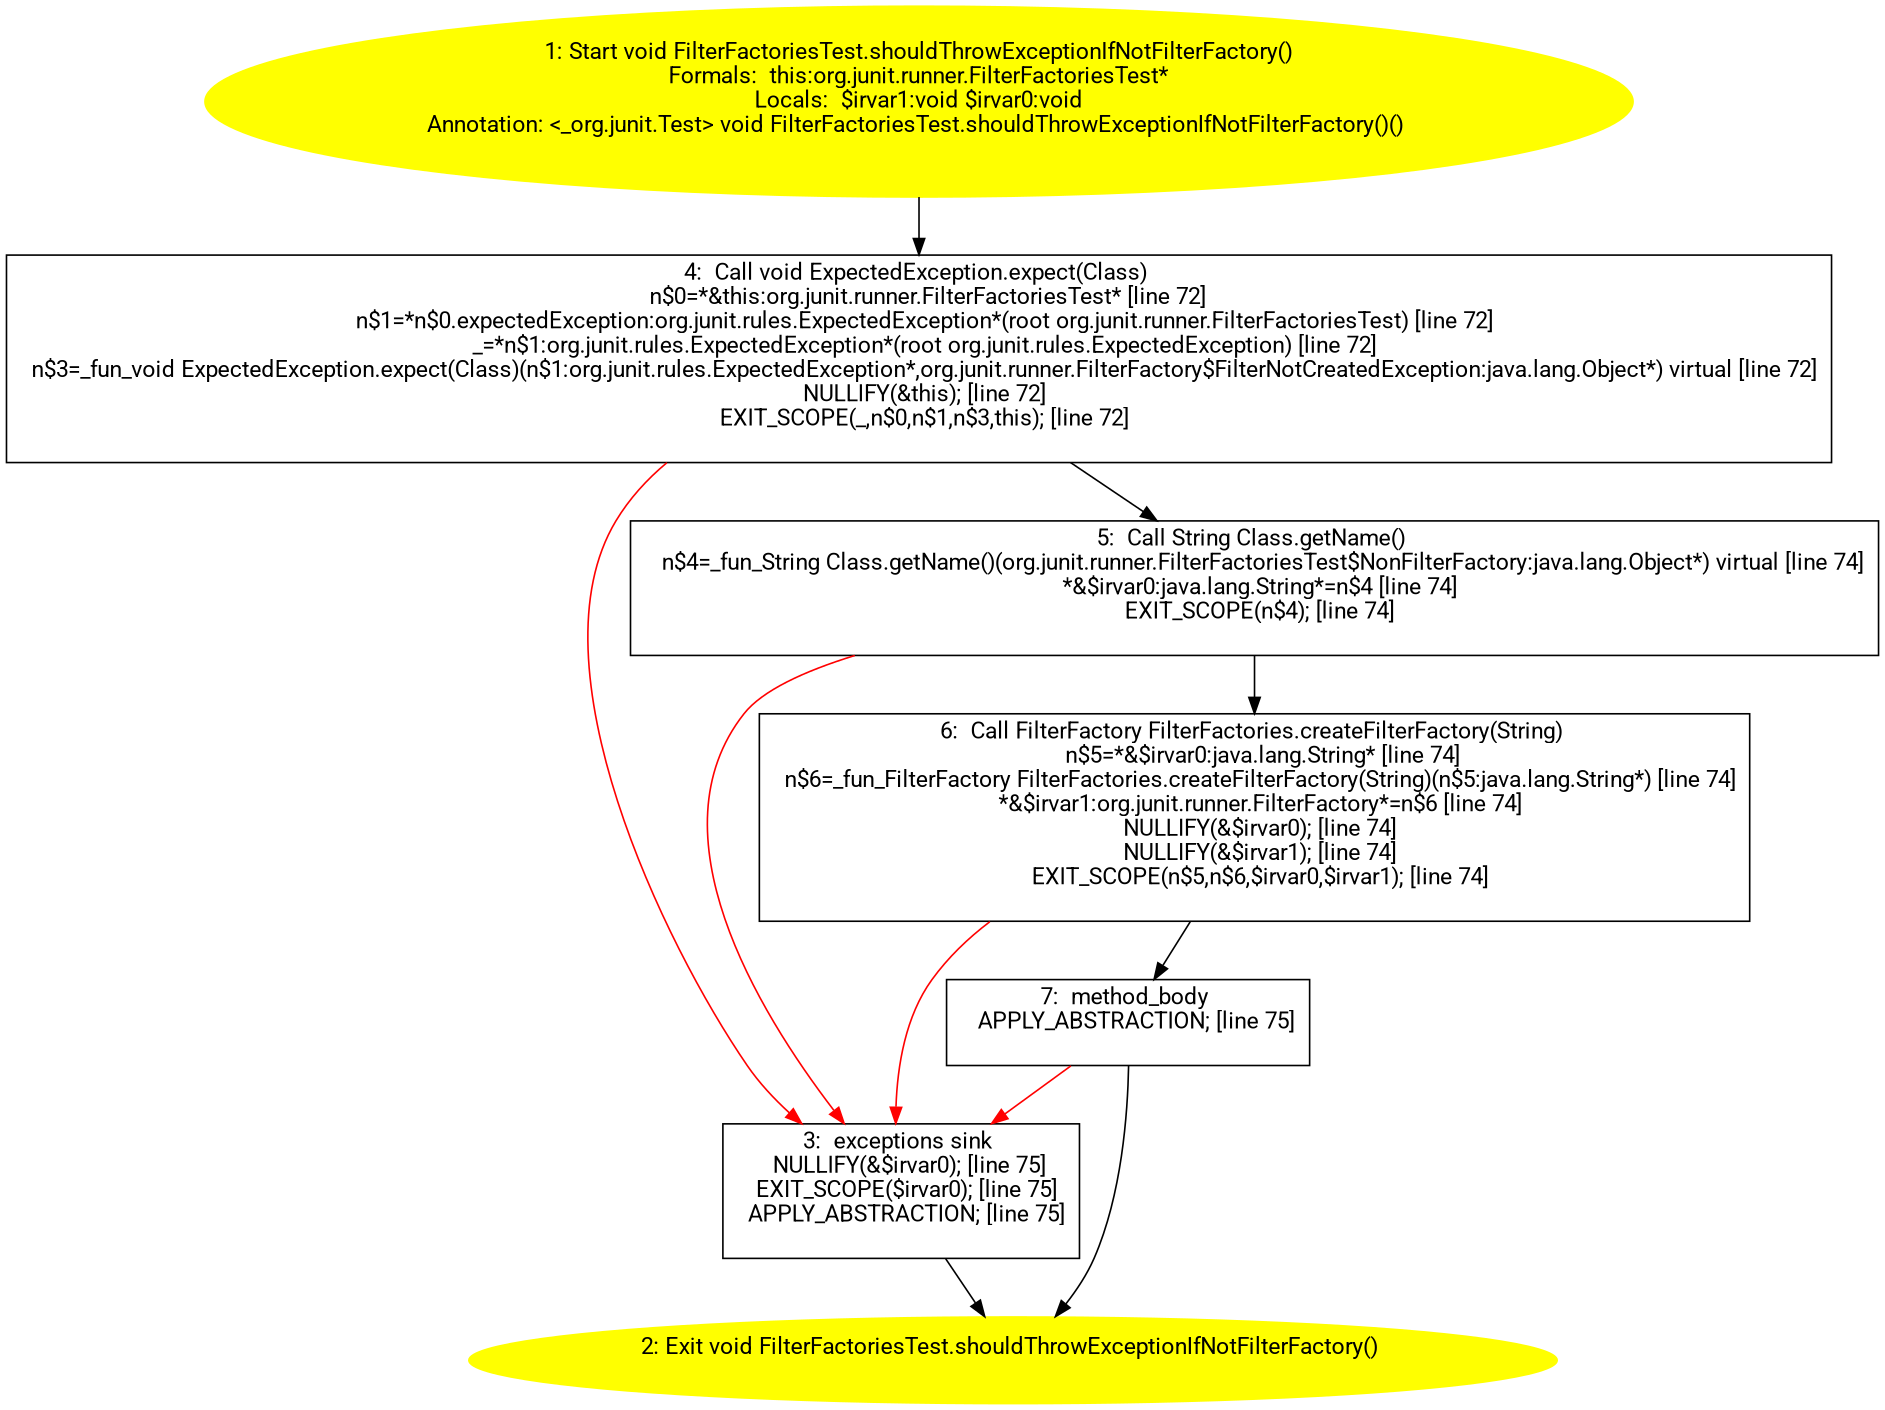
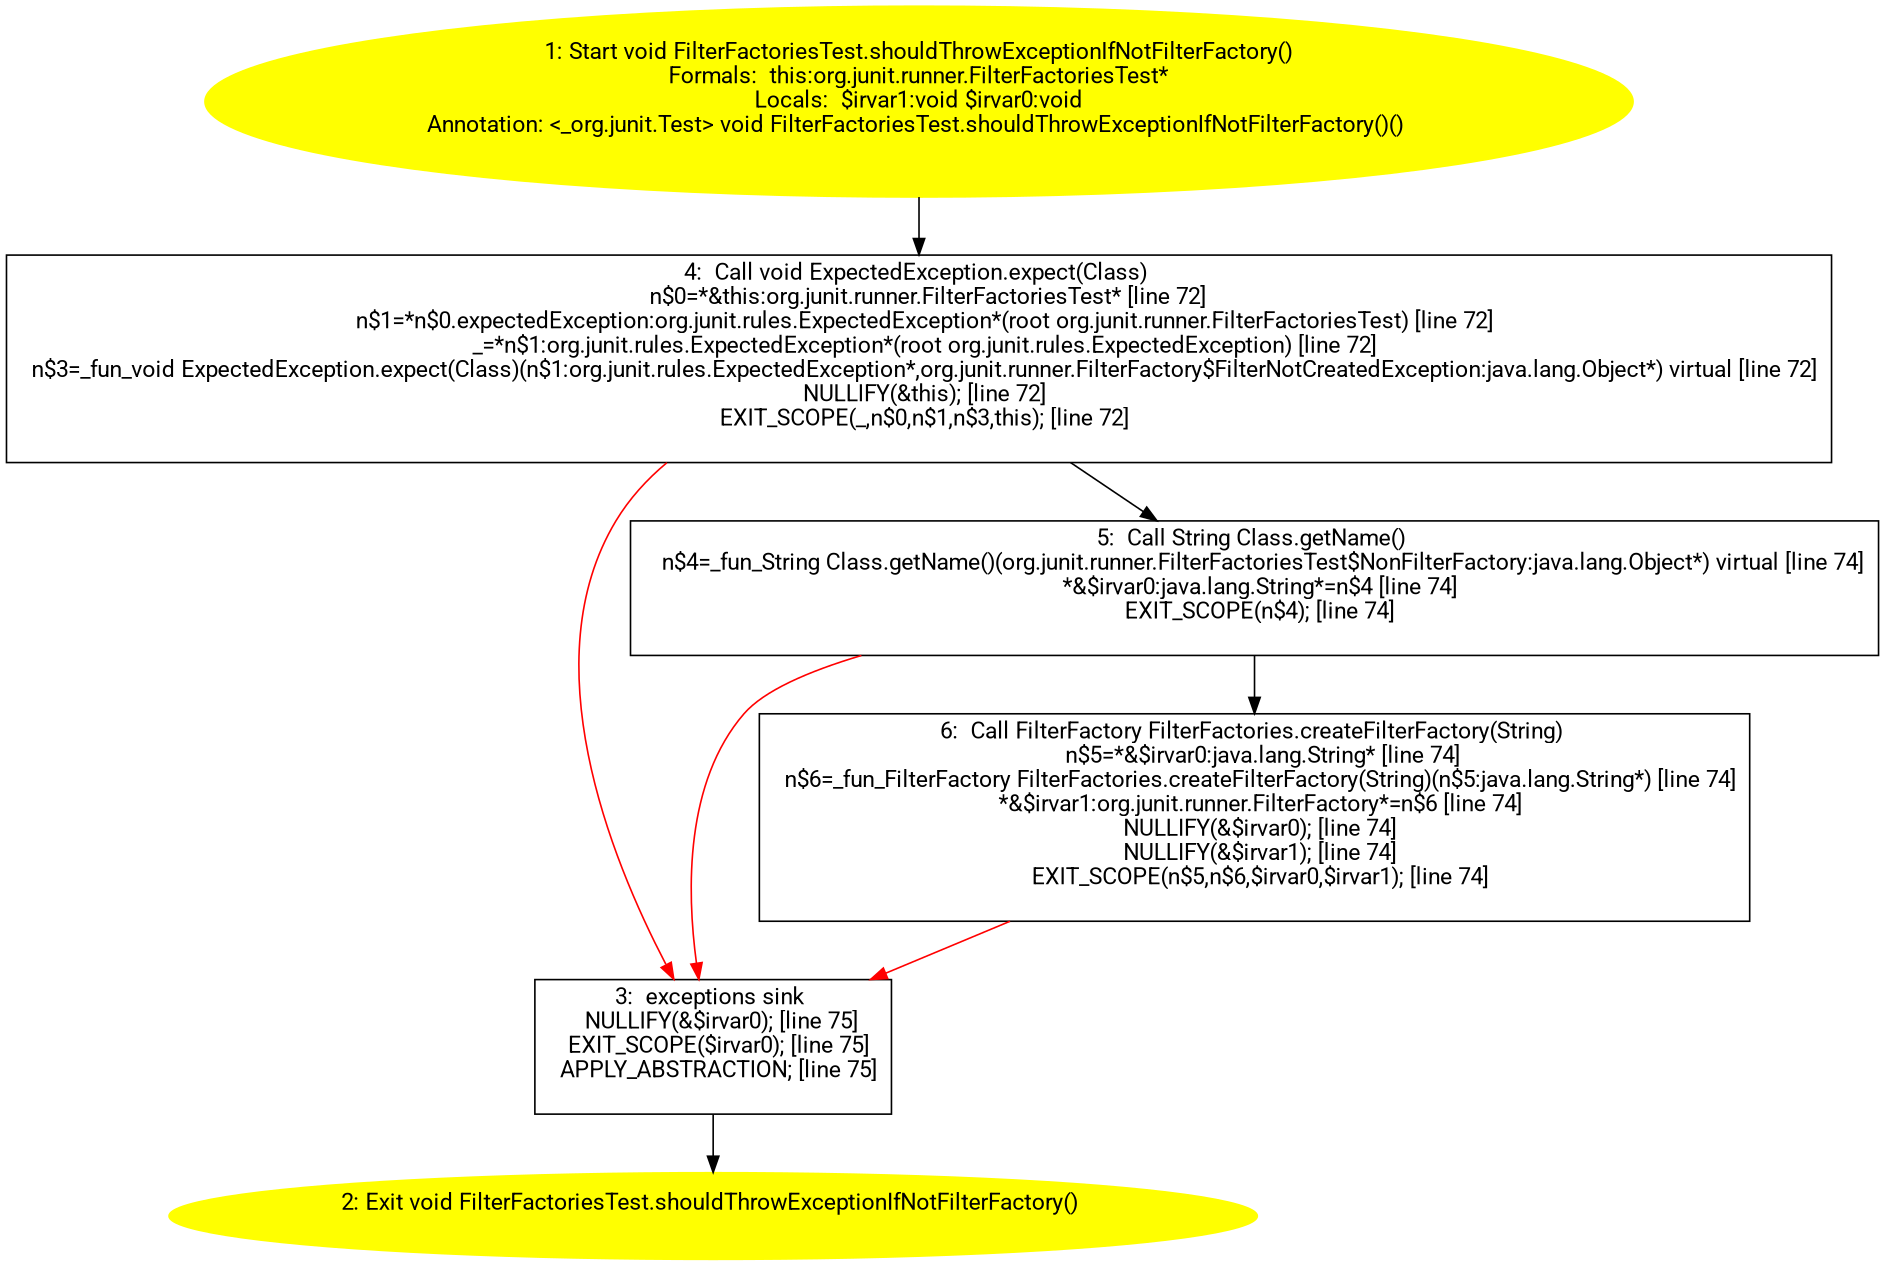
(1128, 1023) -> none
